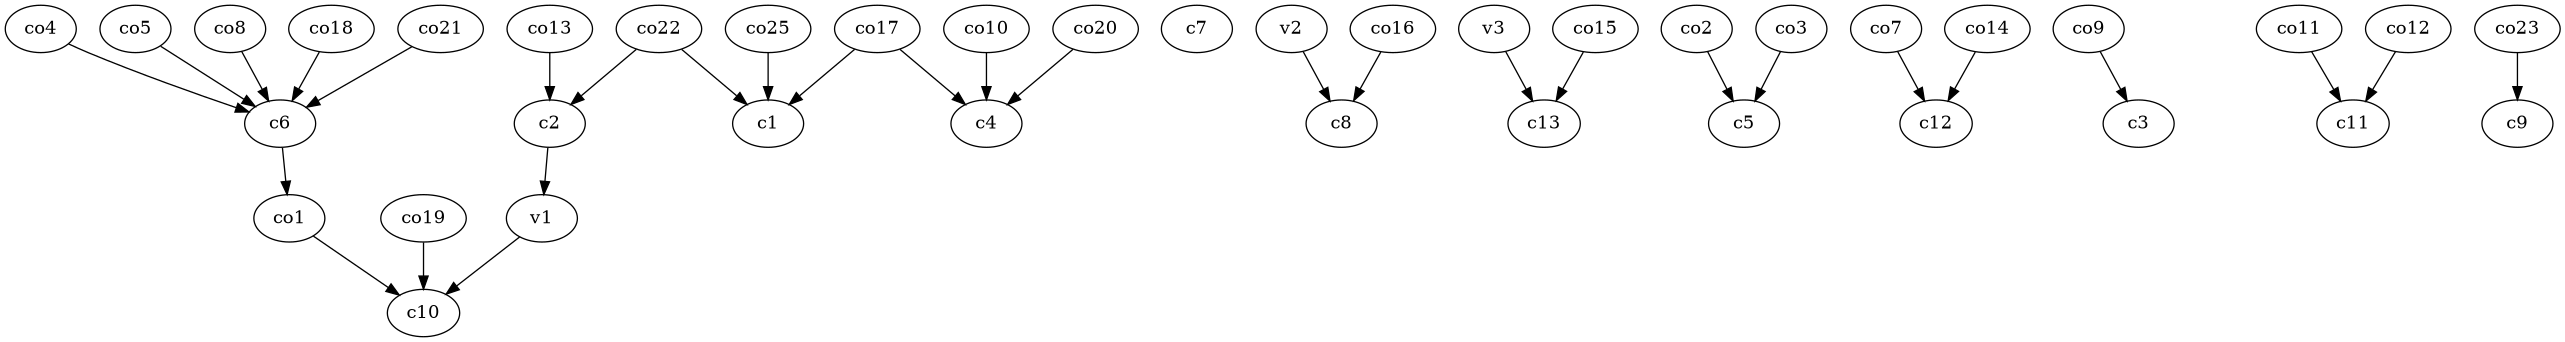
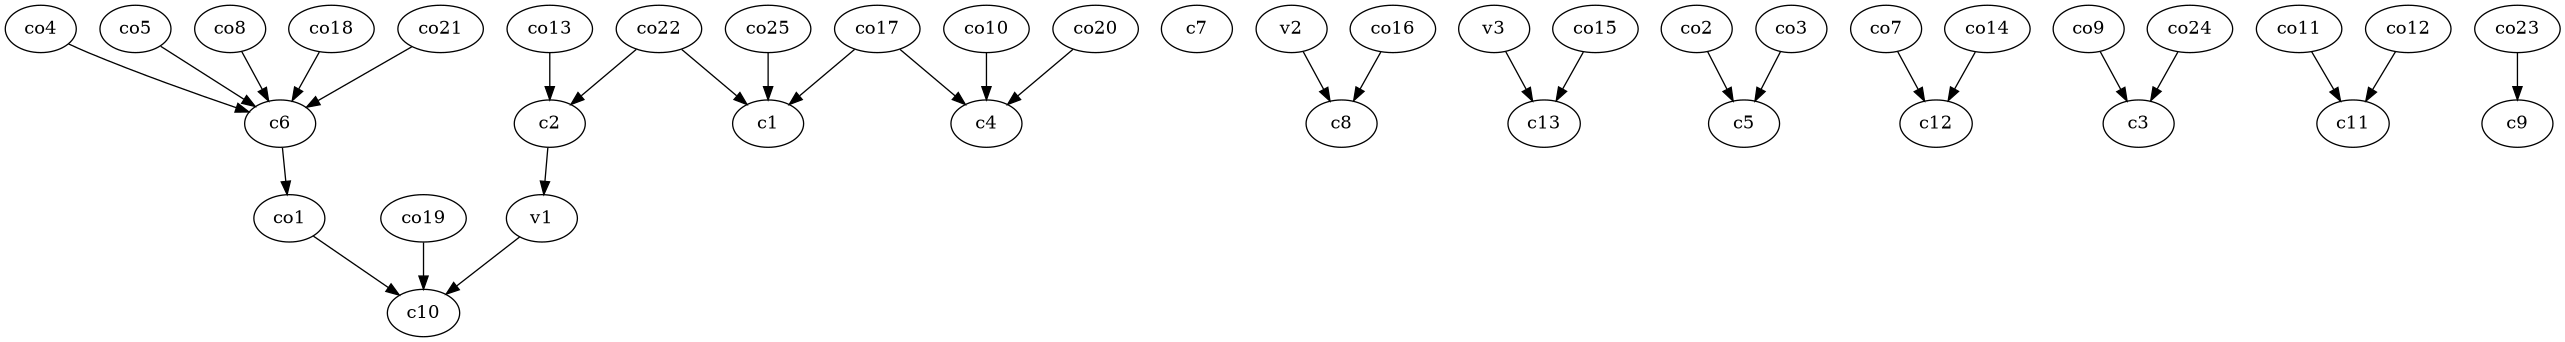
none -> (2190, 29)
